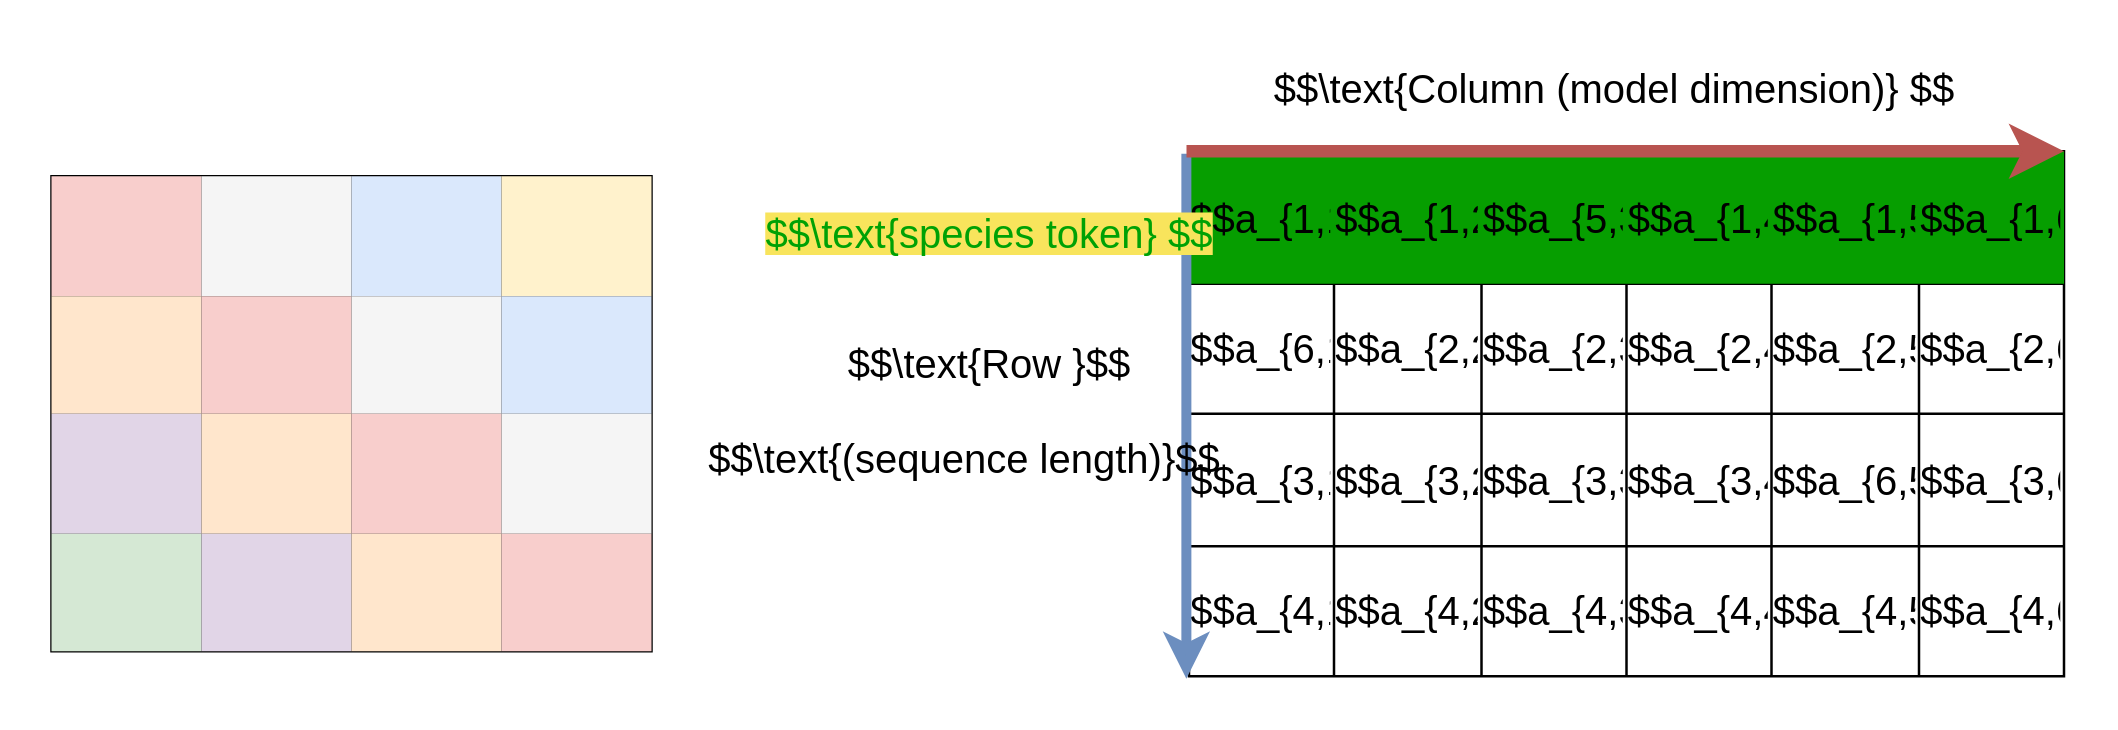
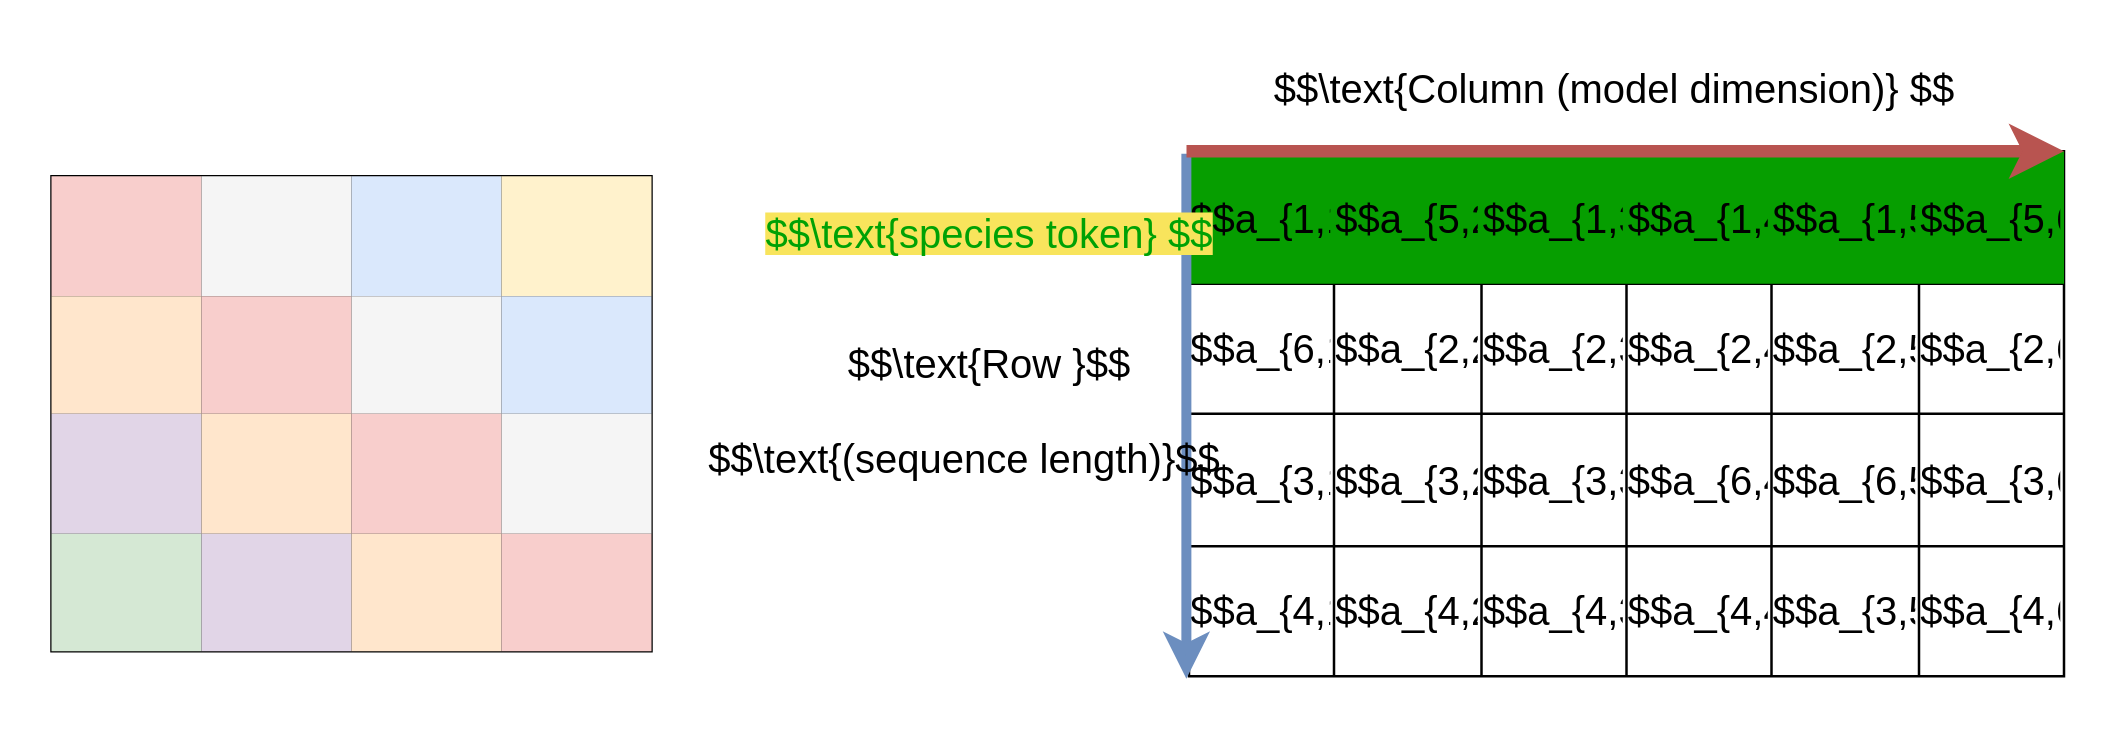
(1408, 219) -> (1408, 219)
(1554, 219) -> (1554, 219)
(1991, 219) -> (1991, 219)
(1699, 481) -> (1699, 481)
(1845, 611) -> (1845, 611)
